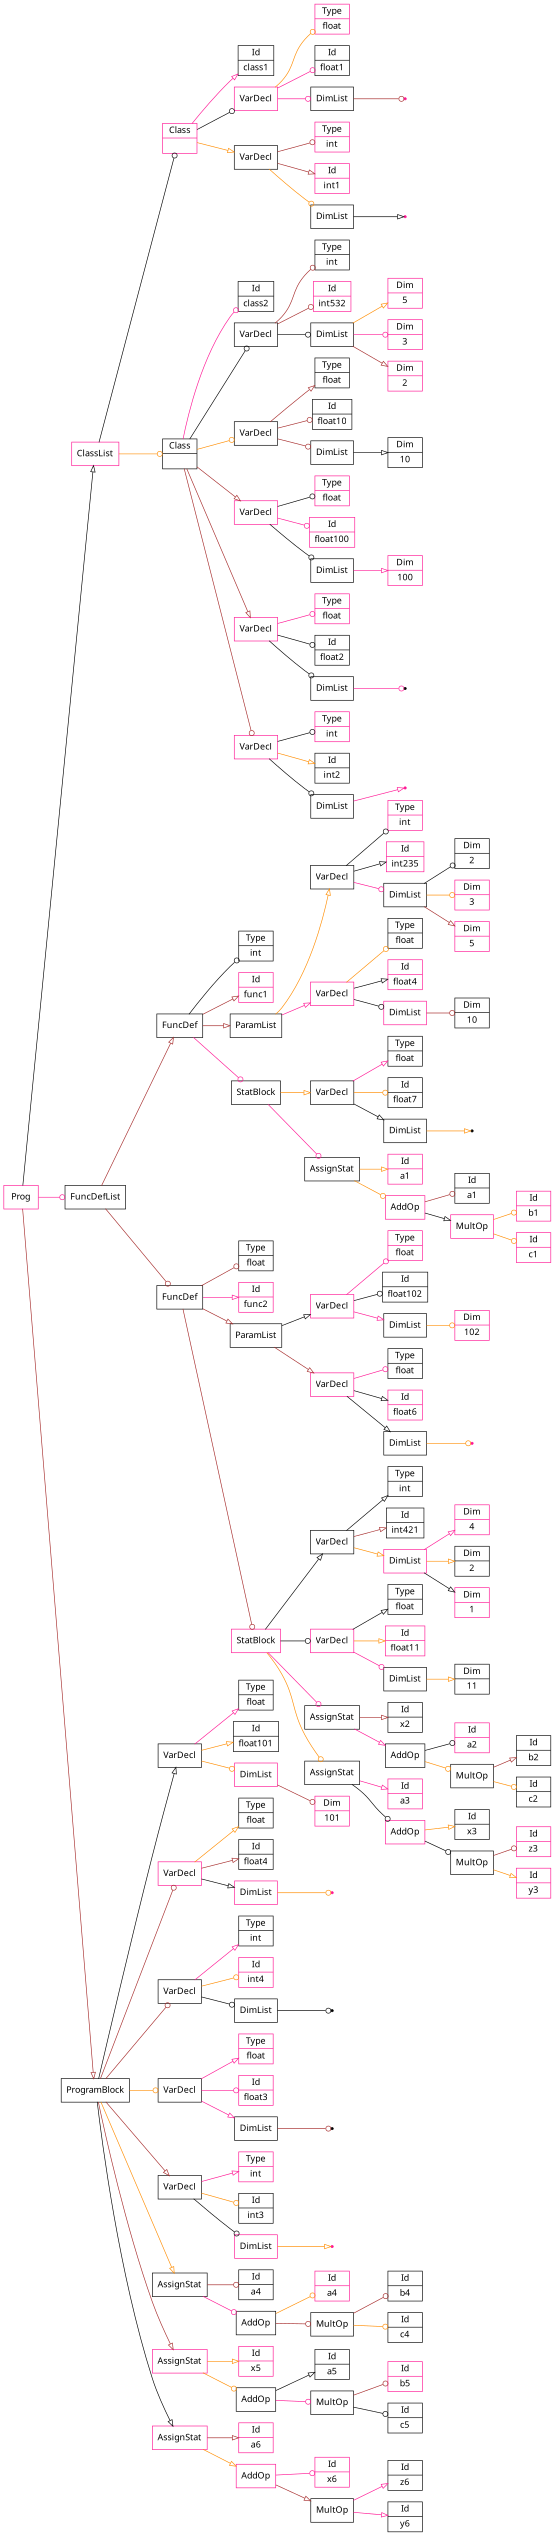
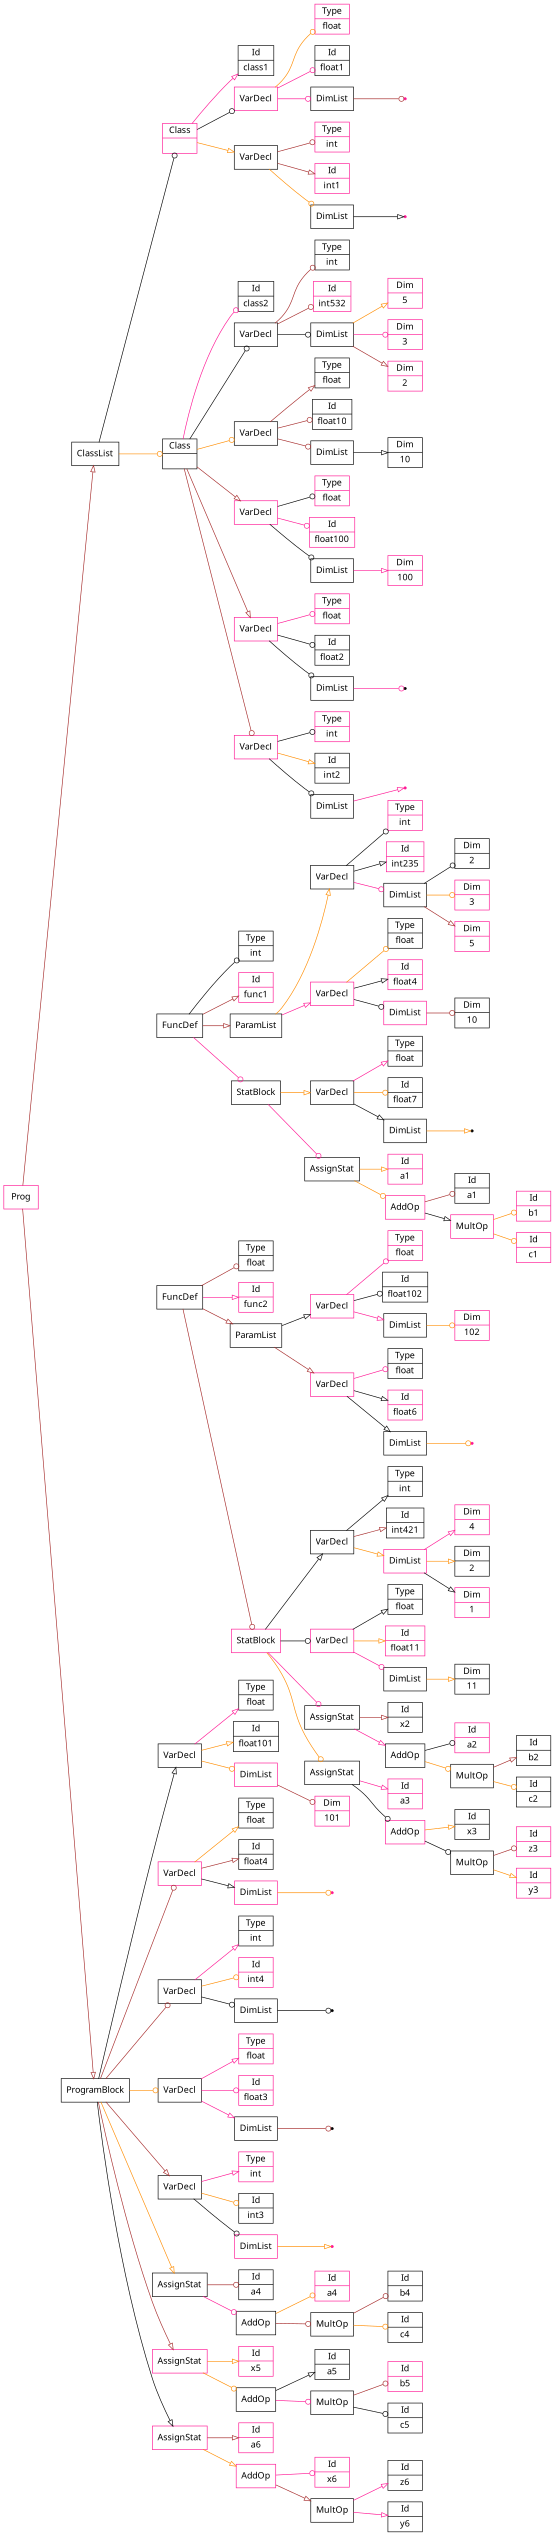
(95, 454) -> (95, 454)
(58, 829) -> (58, 829)
(95, 1197) -> none
